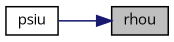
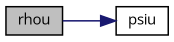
(77, 21) -> (82, 21)
